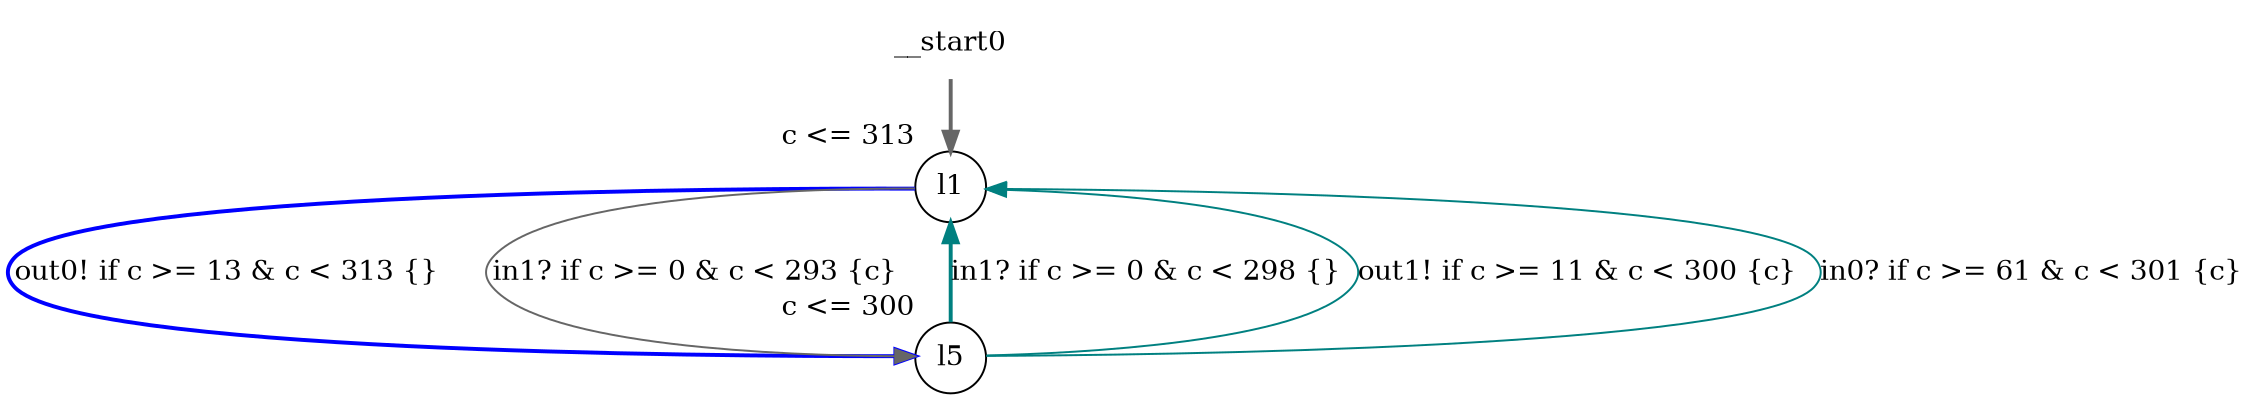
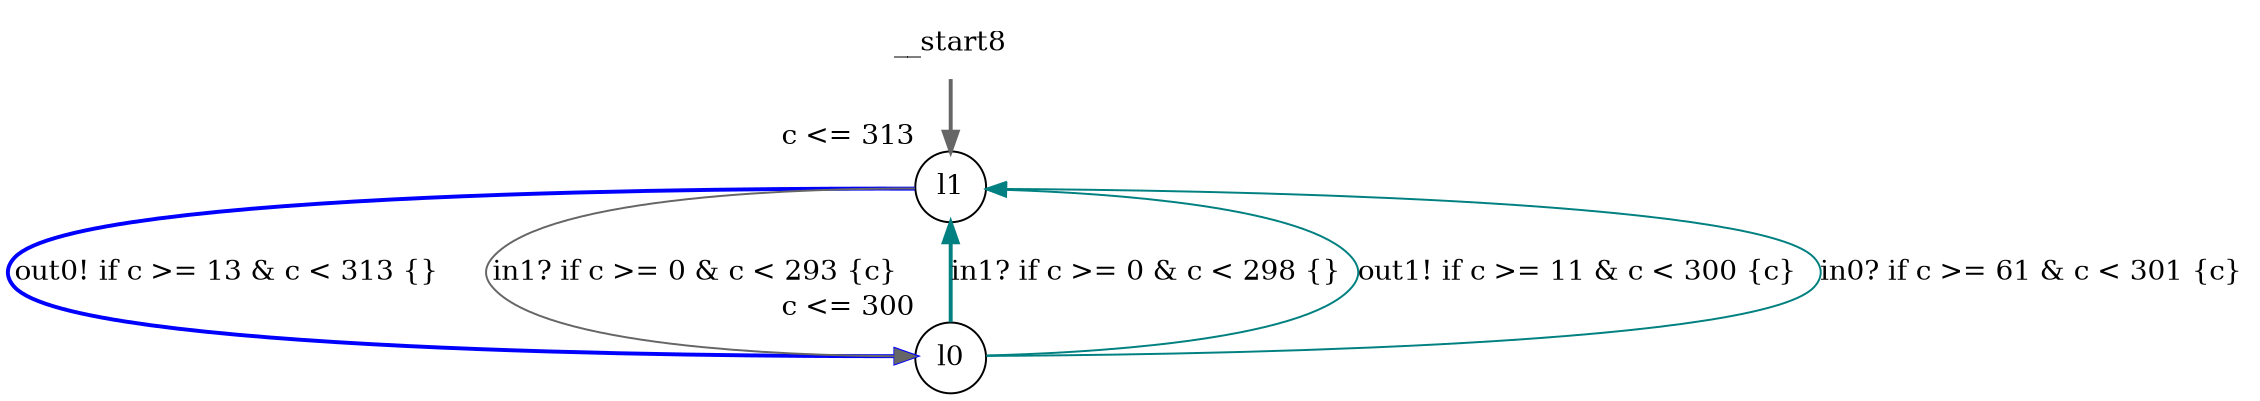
(951, 43) -> (951, 43)
(951, 358) -> (951, 358)
